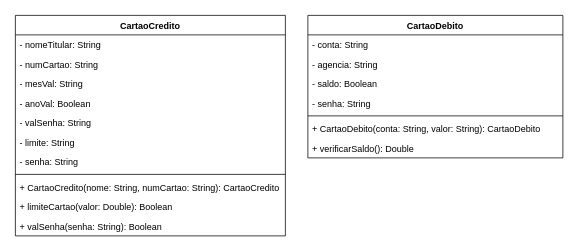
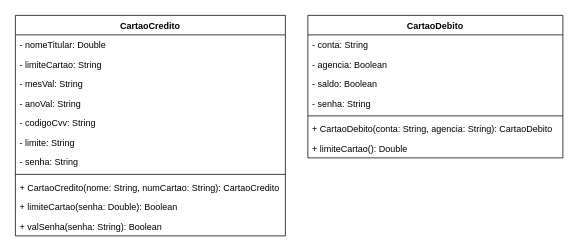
(65, 45) -> (65, 45)
(63, 65) -> (67, 65)
(349, 65) -> (352, 65)
(56, 104) -> (54, 104)
(59, 123) -> (62, 123)
(442, 129) -> (447, 129)
(369, 149) -> (364, 149)
(102, 207) -> (104, 207)
